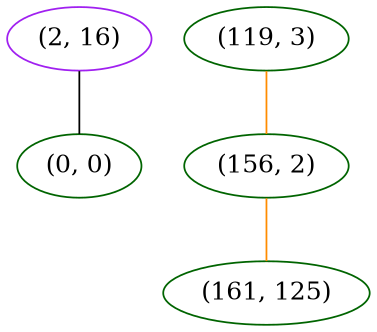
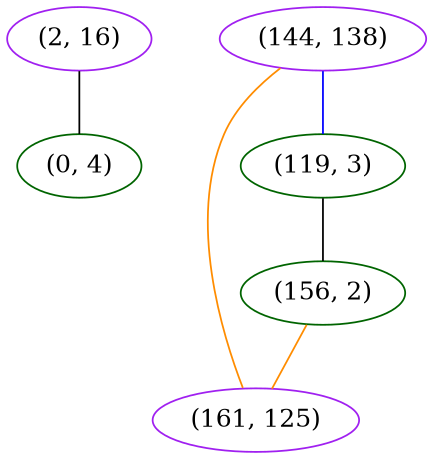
none -> (323, 39)
(266, 103) -> (323, 230)
(79, 166) -> (79, 166)
(266, 293) -> (256, 420)
